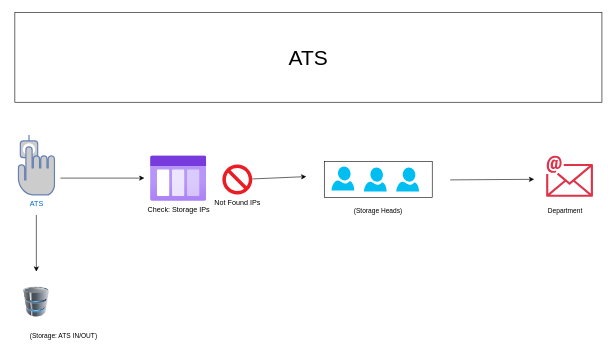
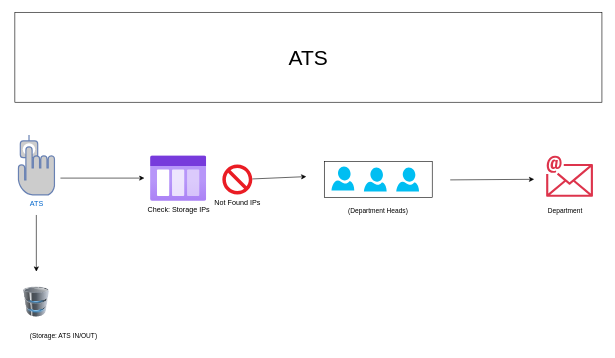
(378, 212) -> (378, 212)
